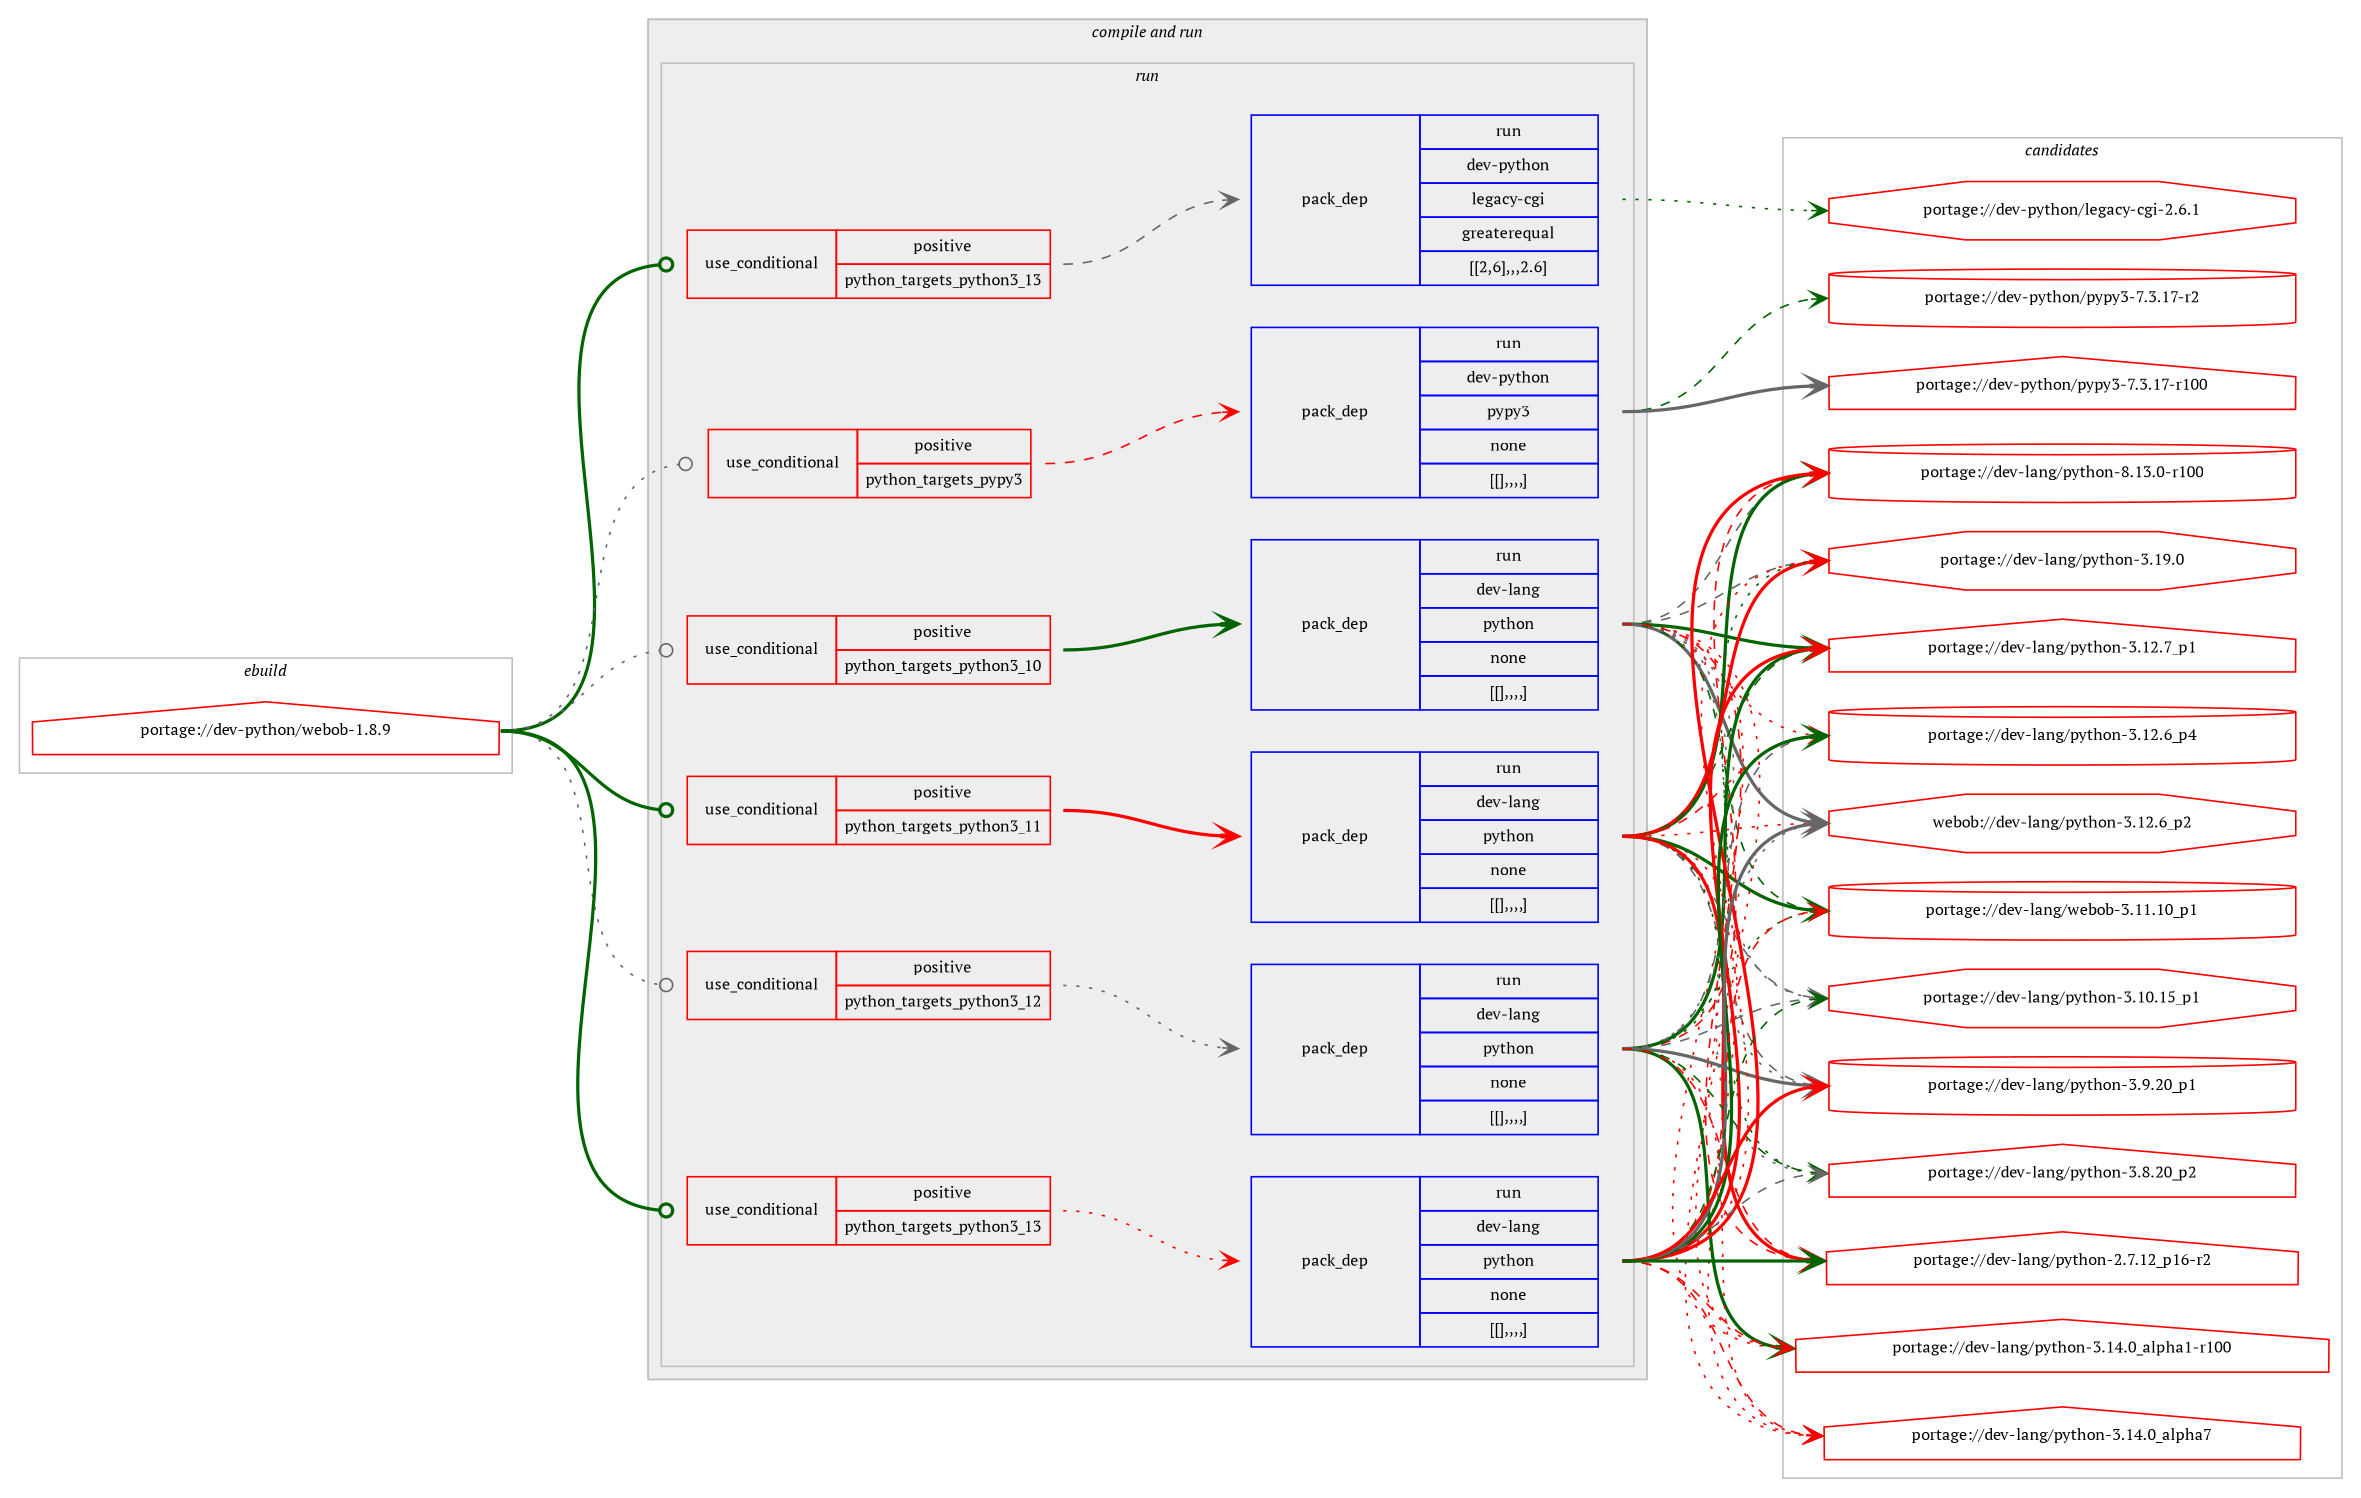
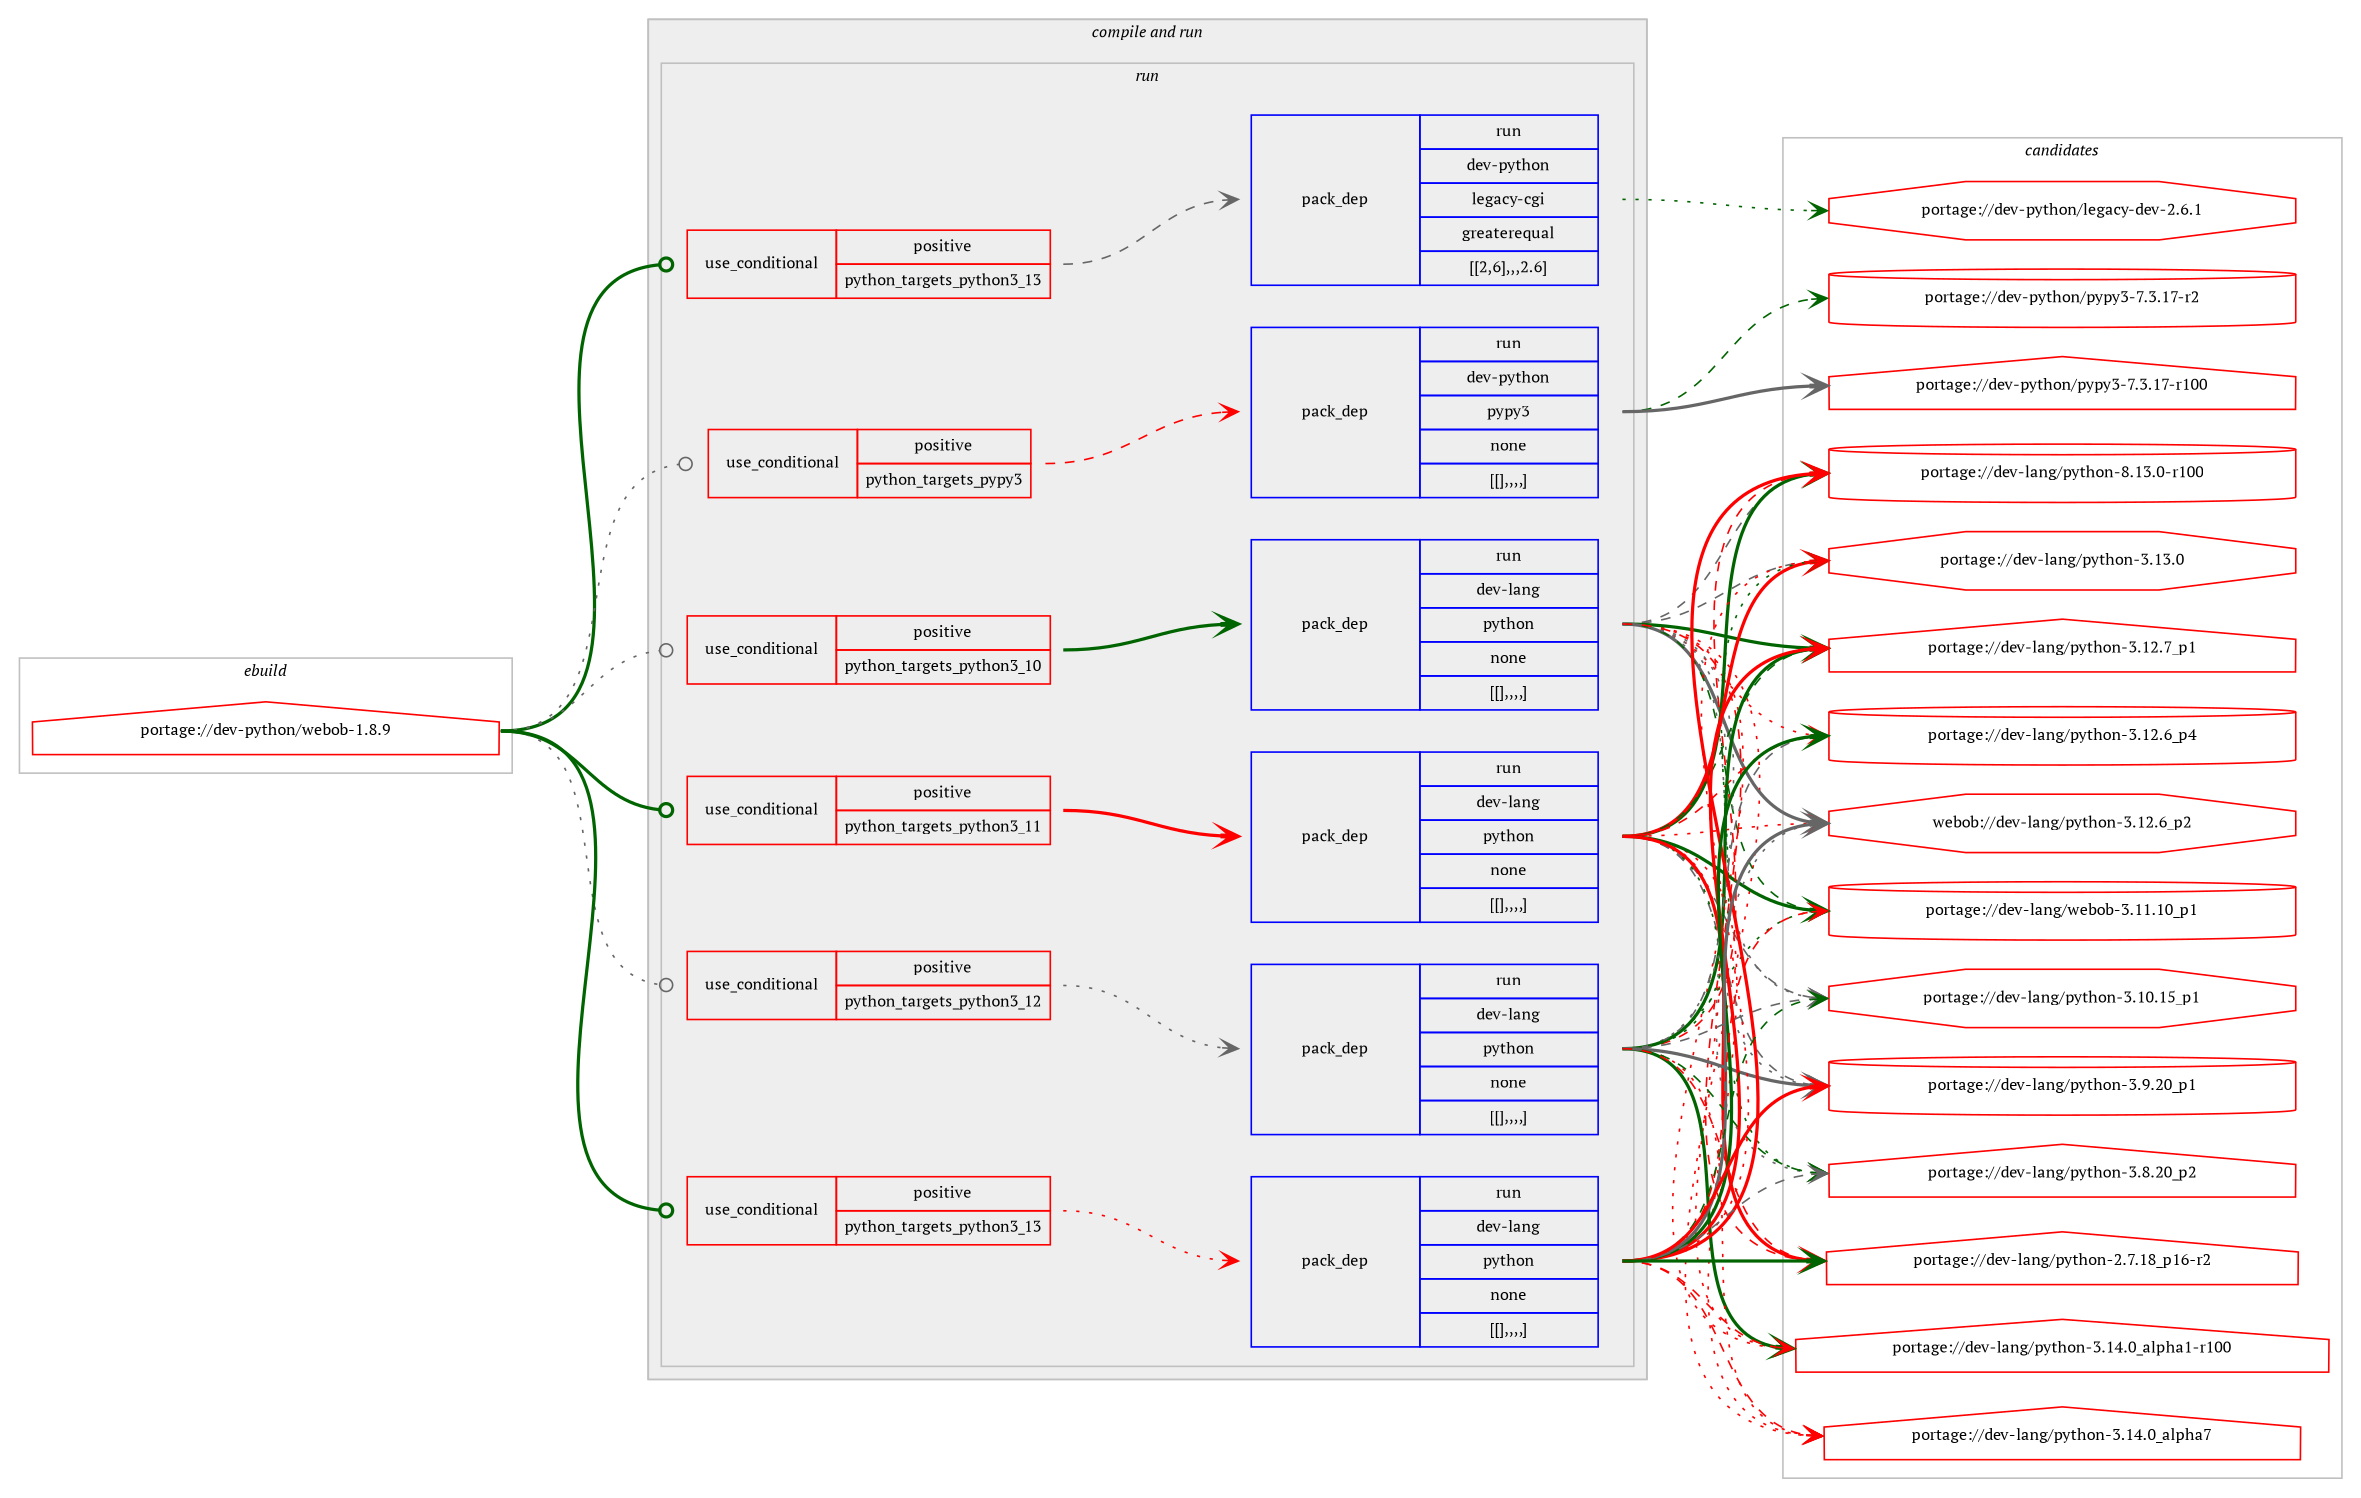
(2062, 211) -> (2062, 211)
(2062, 561) -> (2062, 561)
(2062, 1261) -> (2062, 1261)
